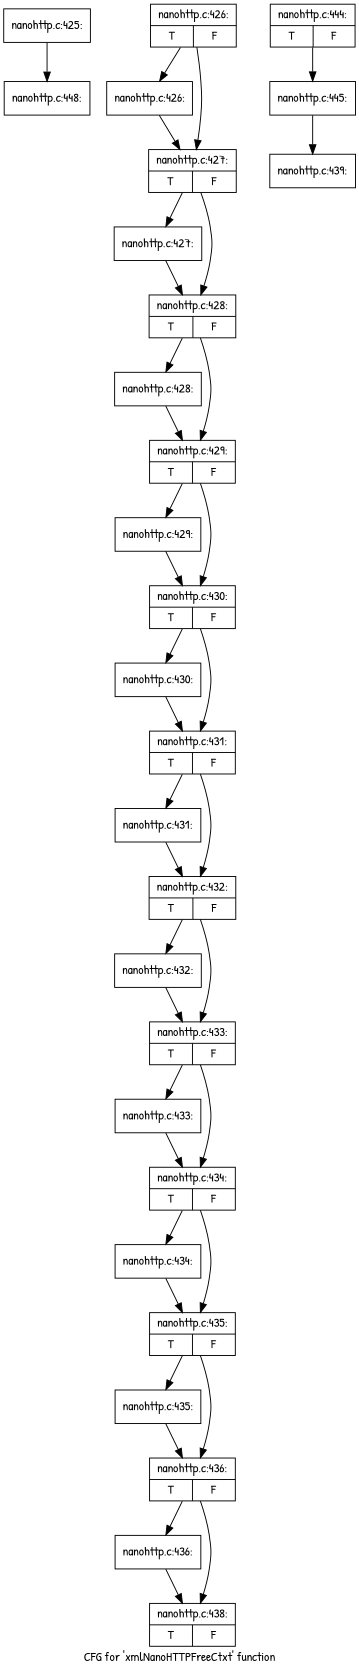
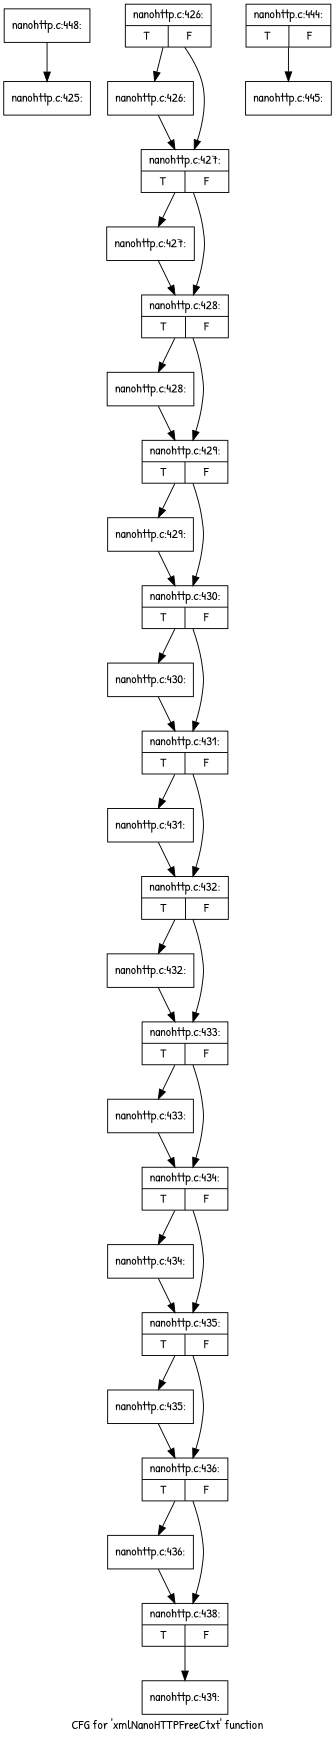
(47, 57) -> (47, 57)
(313, 130) -> (185, 1659)
